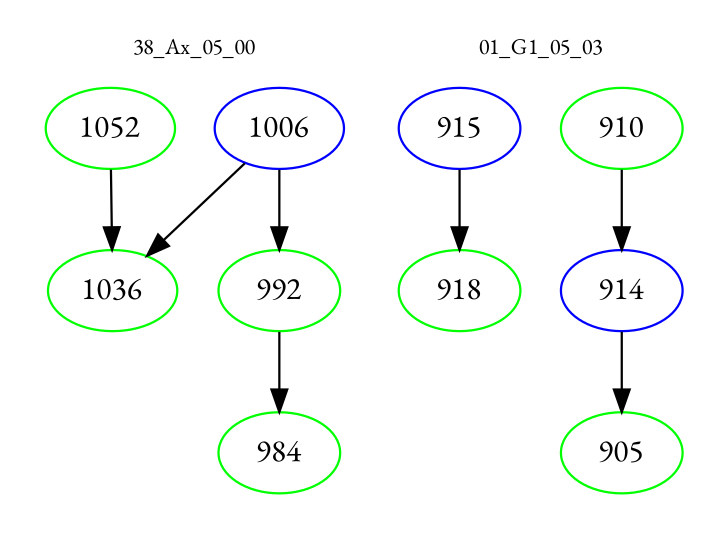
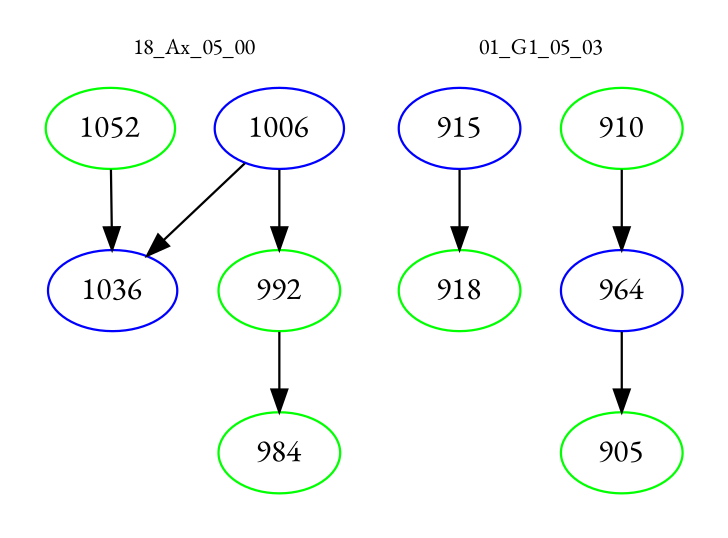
(195, 48) -> (195, 48)
(113, 291) -> (113, 291)
(622, 291) -> (622, 291)
